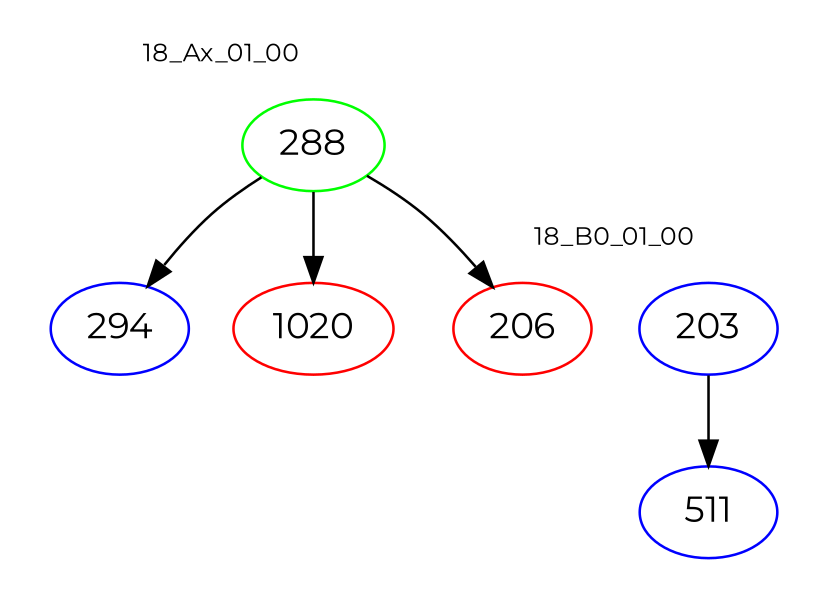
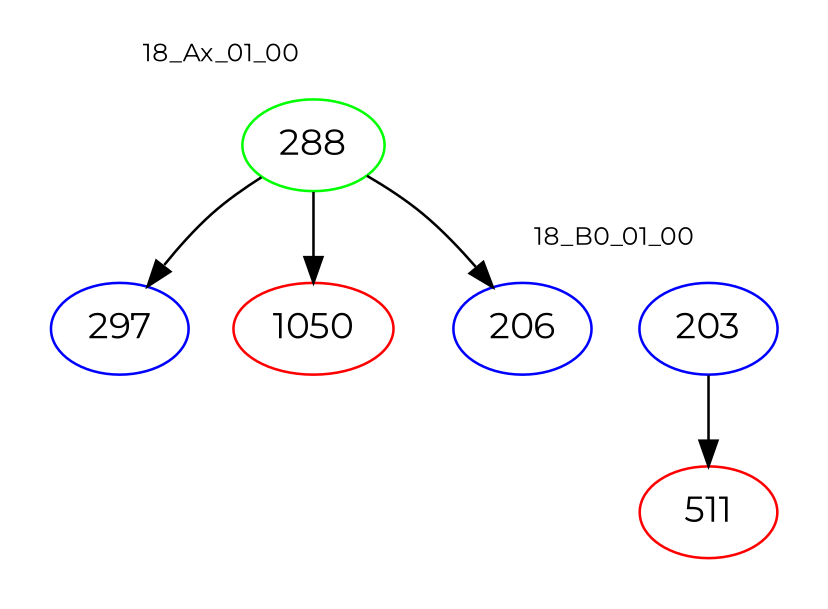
(120, 329) -> (120, 329)
(313, 329) -> (313, 329)
(522, 329) -> (522, 329)
(709, 512) -> (709, 512)
